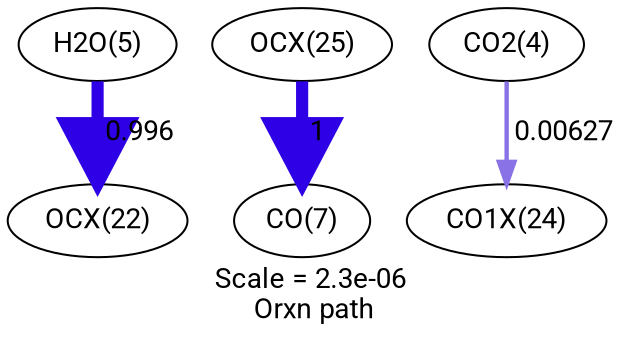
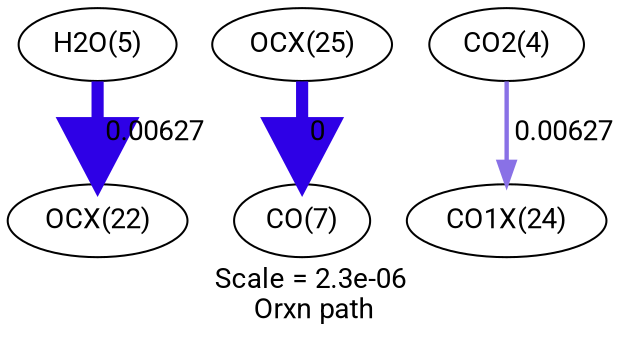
(136, 133) -> (151, 133)
(314, 133) -> (314, 133)
